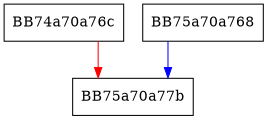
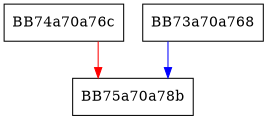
(203, 23) -> (203, 23)
(133, 97) -> (133, 97)
